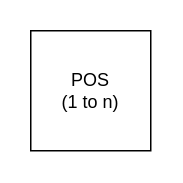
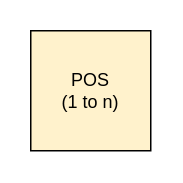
(91, 91) -> (91, 91)
